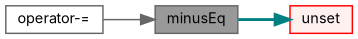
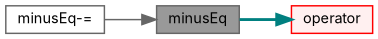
(54, 20) -> (55, 20)
(321, 20) -> (332, 20)
